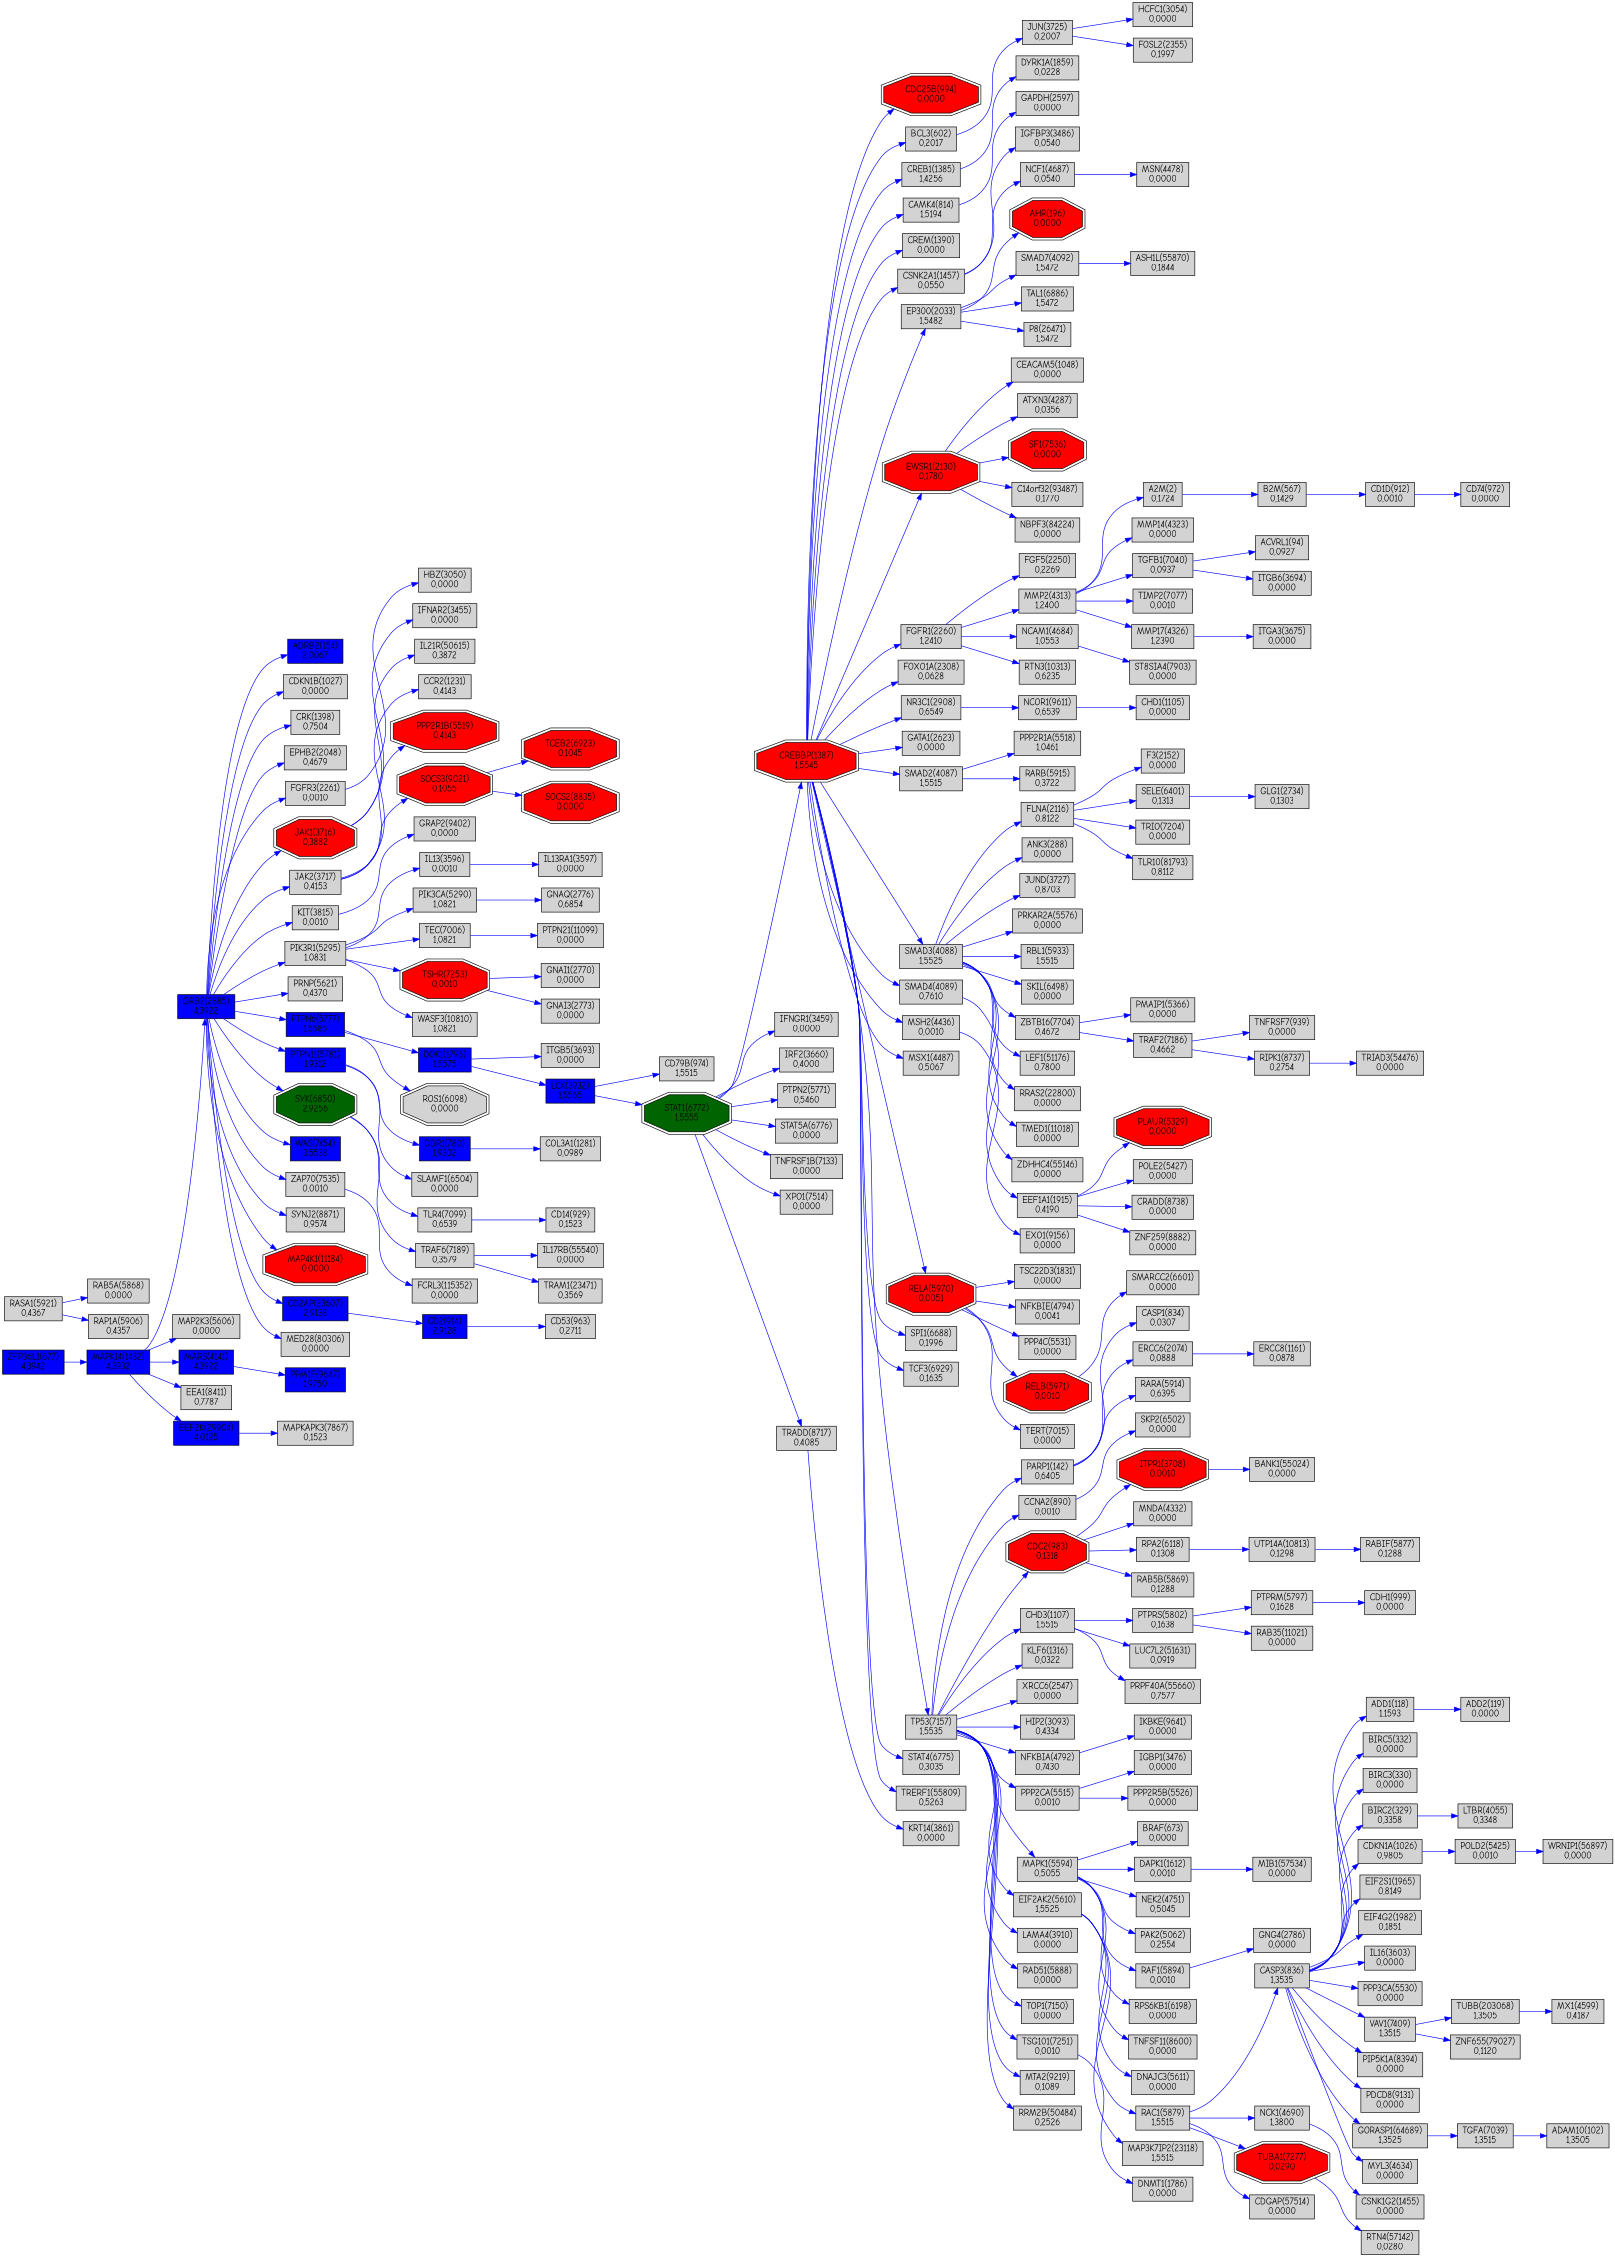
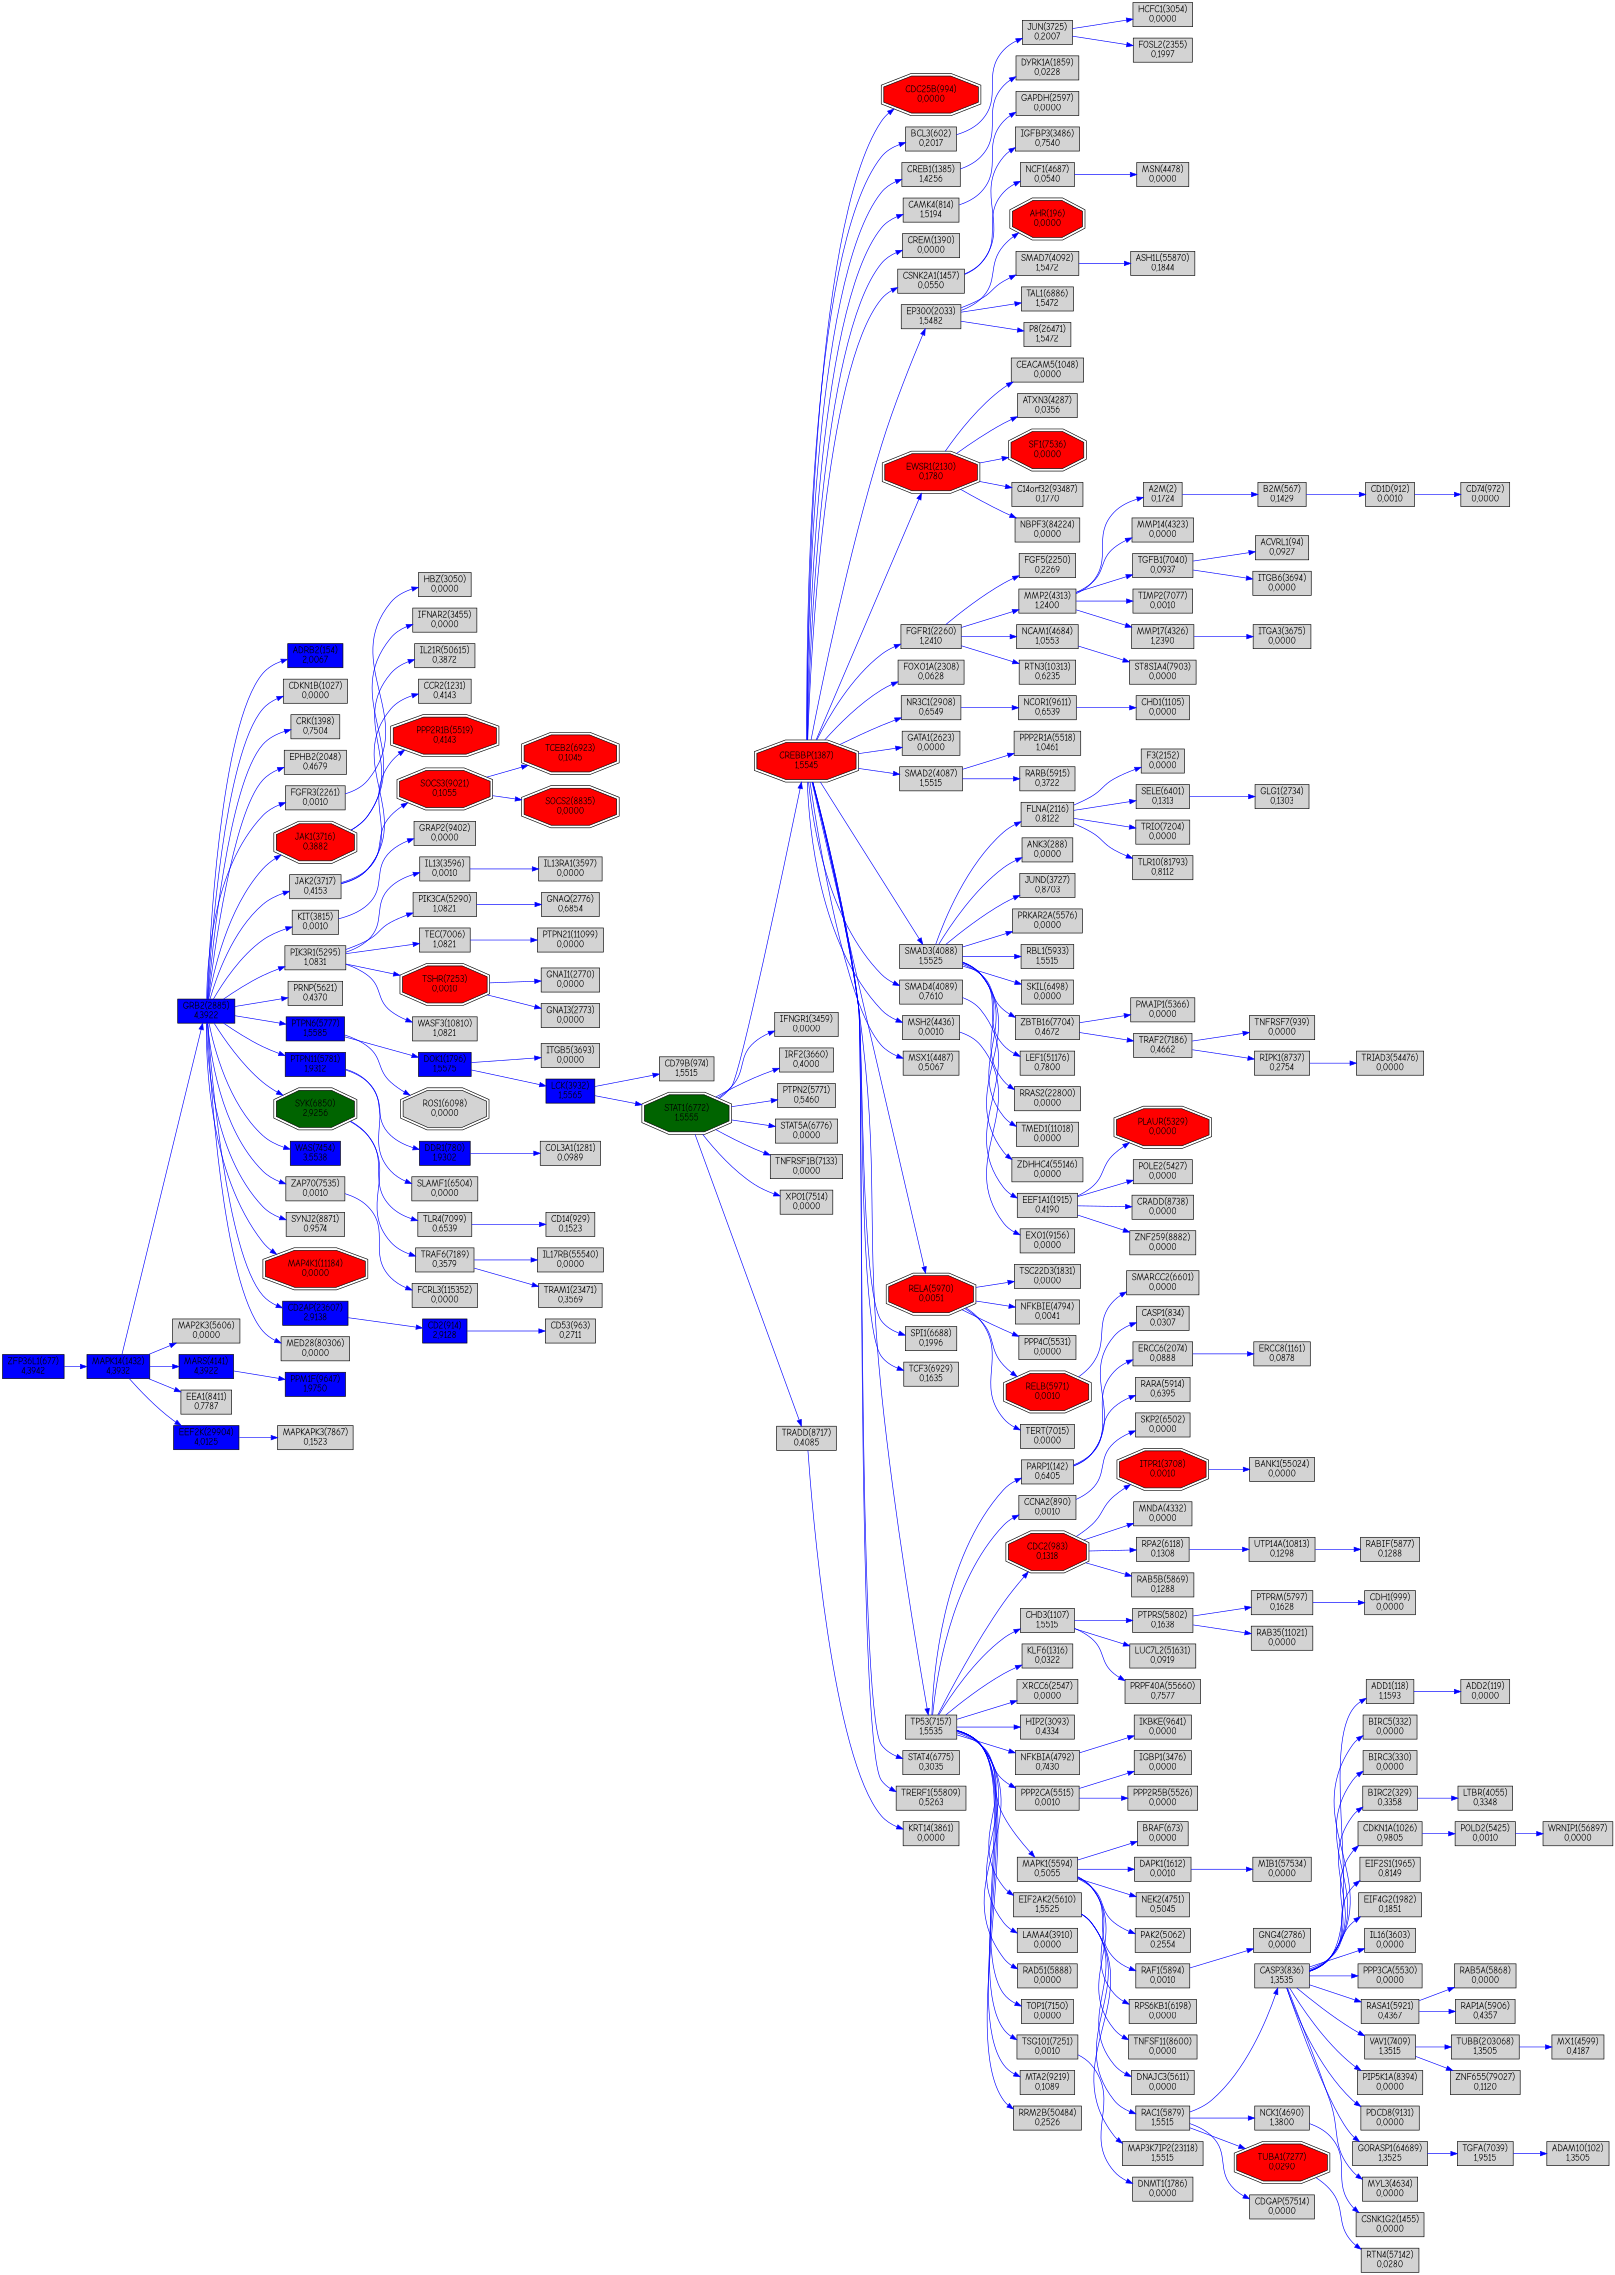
(1047, 139) -> (1047, 139)
none -> (1332, 1992)
(1485, 2136) -> (1485, 2154)
